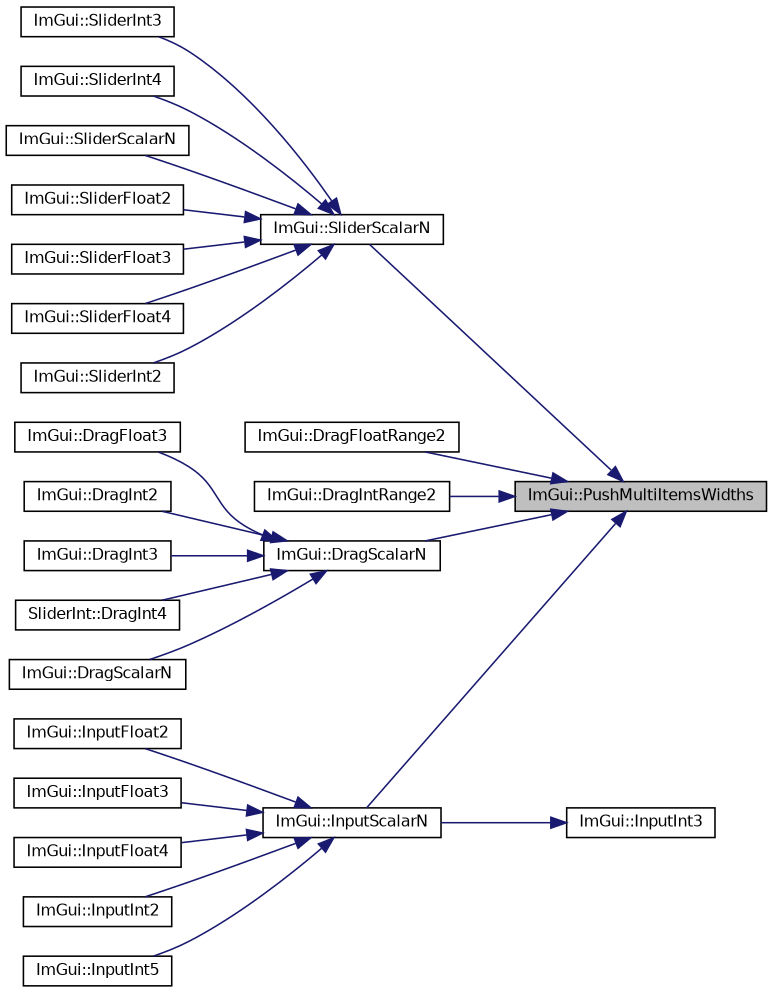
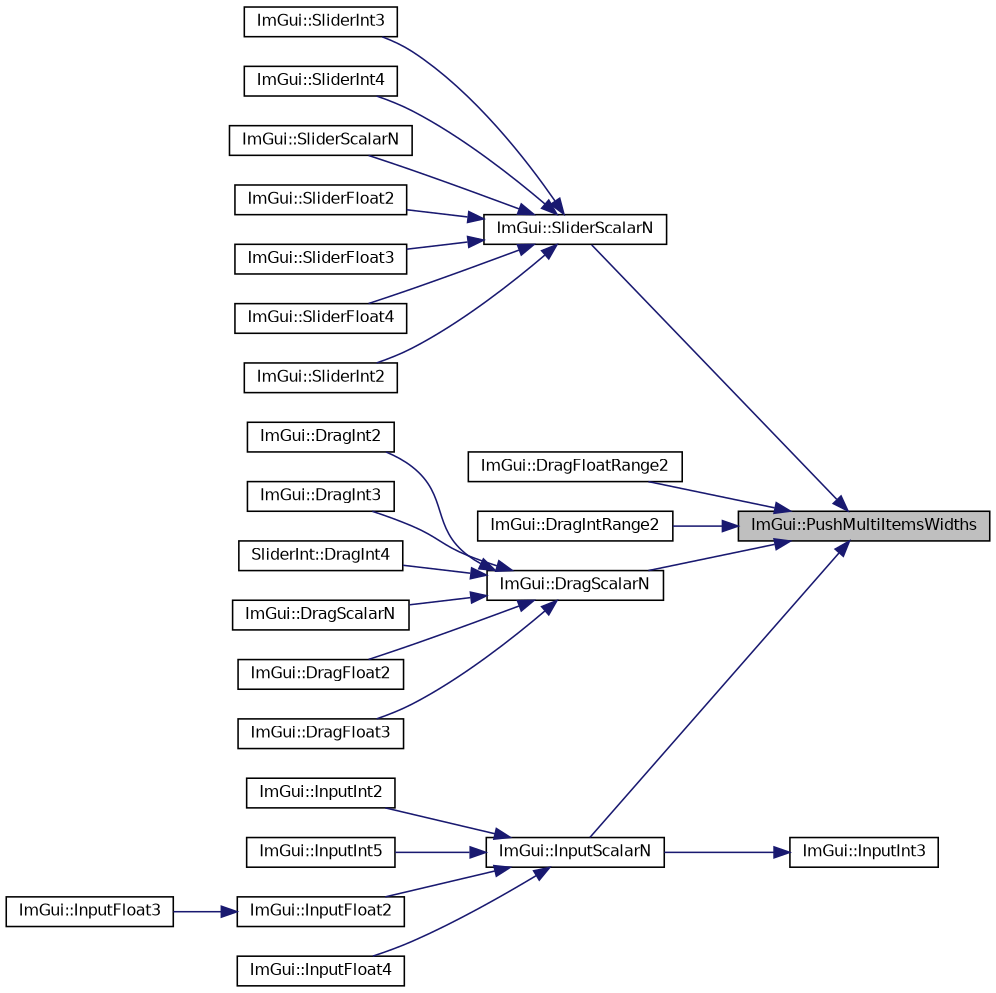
none -> (321, 674)
(214, 807) -> (197, 912)
